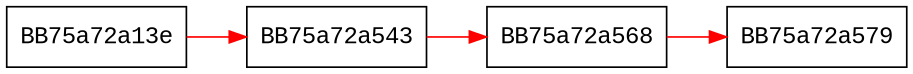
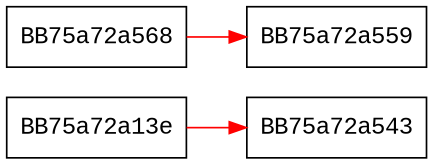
(448, 37) -> none
(817, 37) -> (337, 37)
